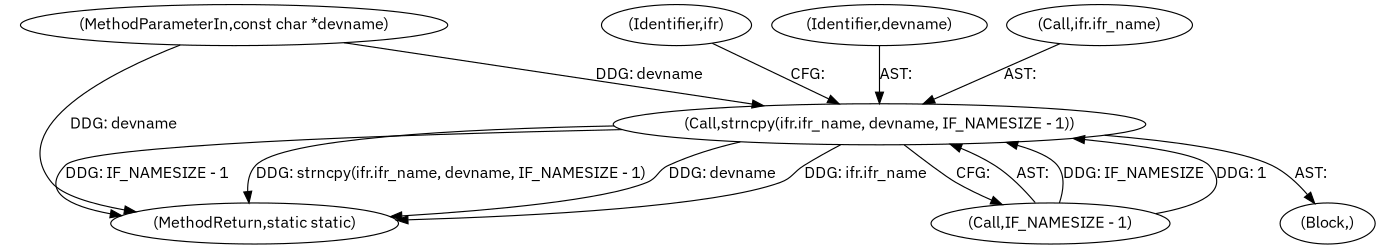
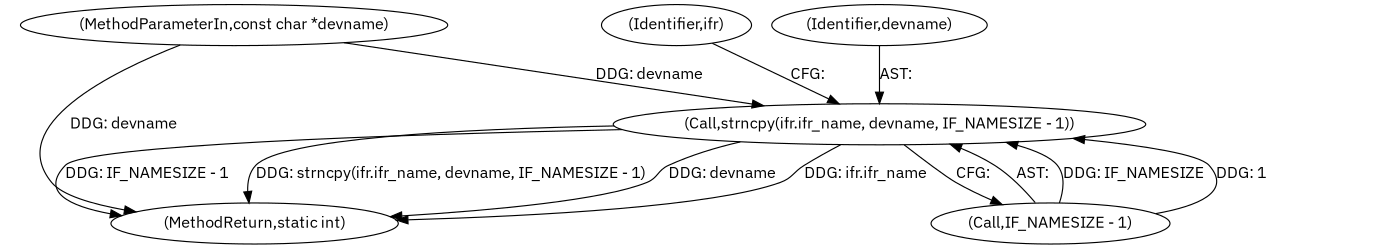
(1100, 25) -> none
(255, 223) -> (255, 223)
(1328, 223) -> none
